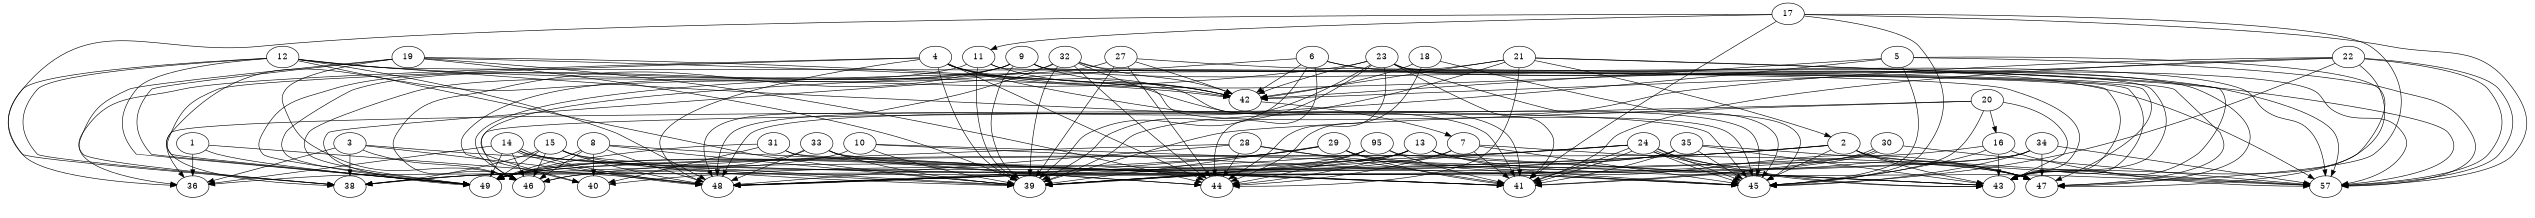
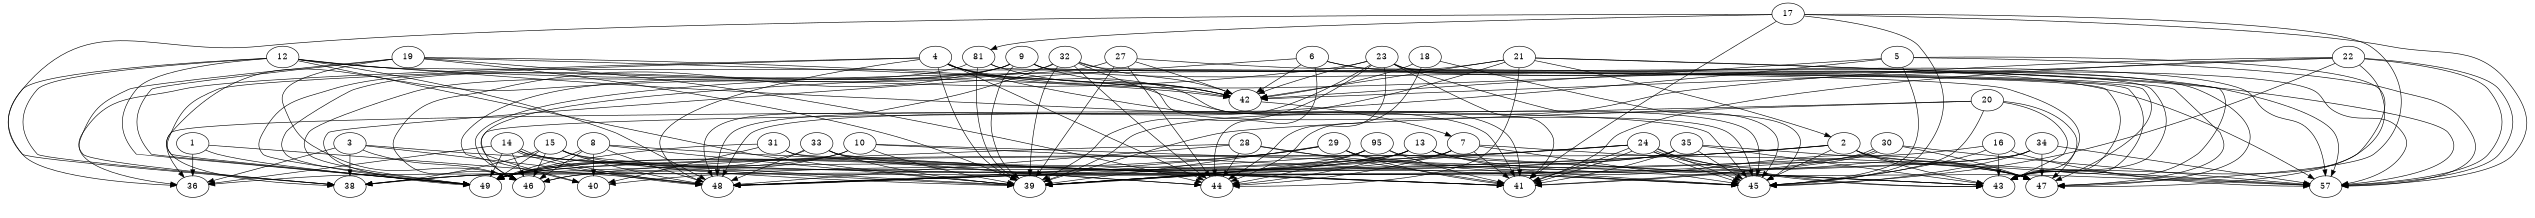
(979, 57) -> (979, 57)
(1992, 119) -> (2063, 122)
(1200, 125) -> (1252, 171)
none -> (1964, 159)
none -> (676, 165)
